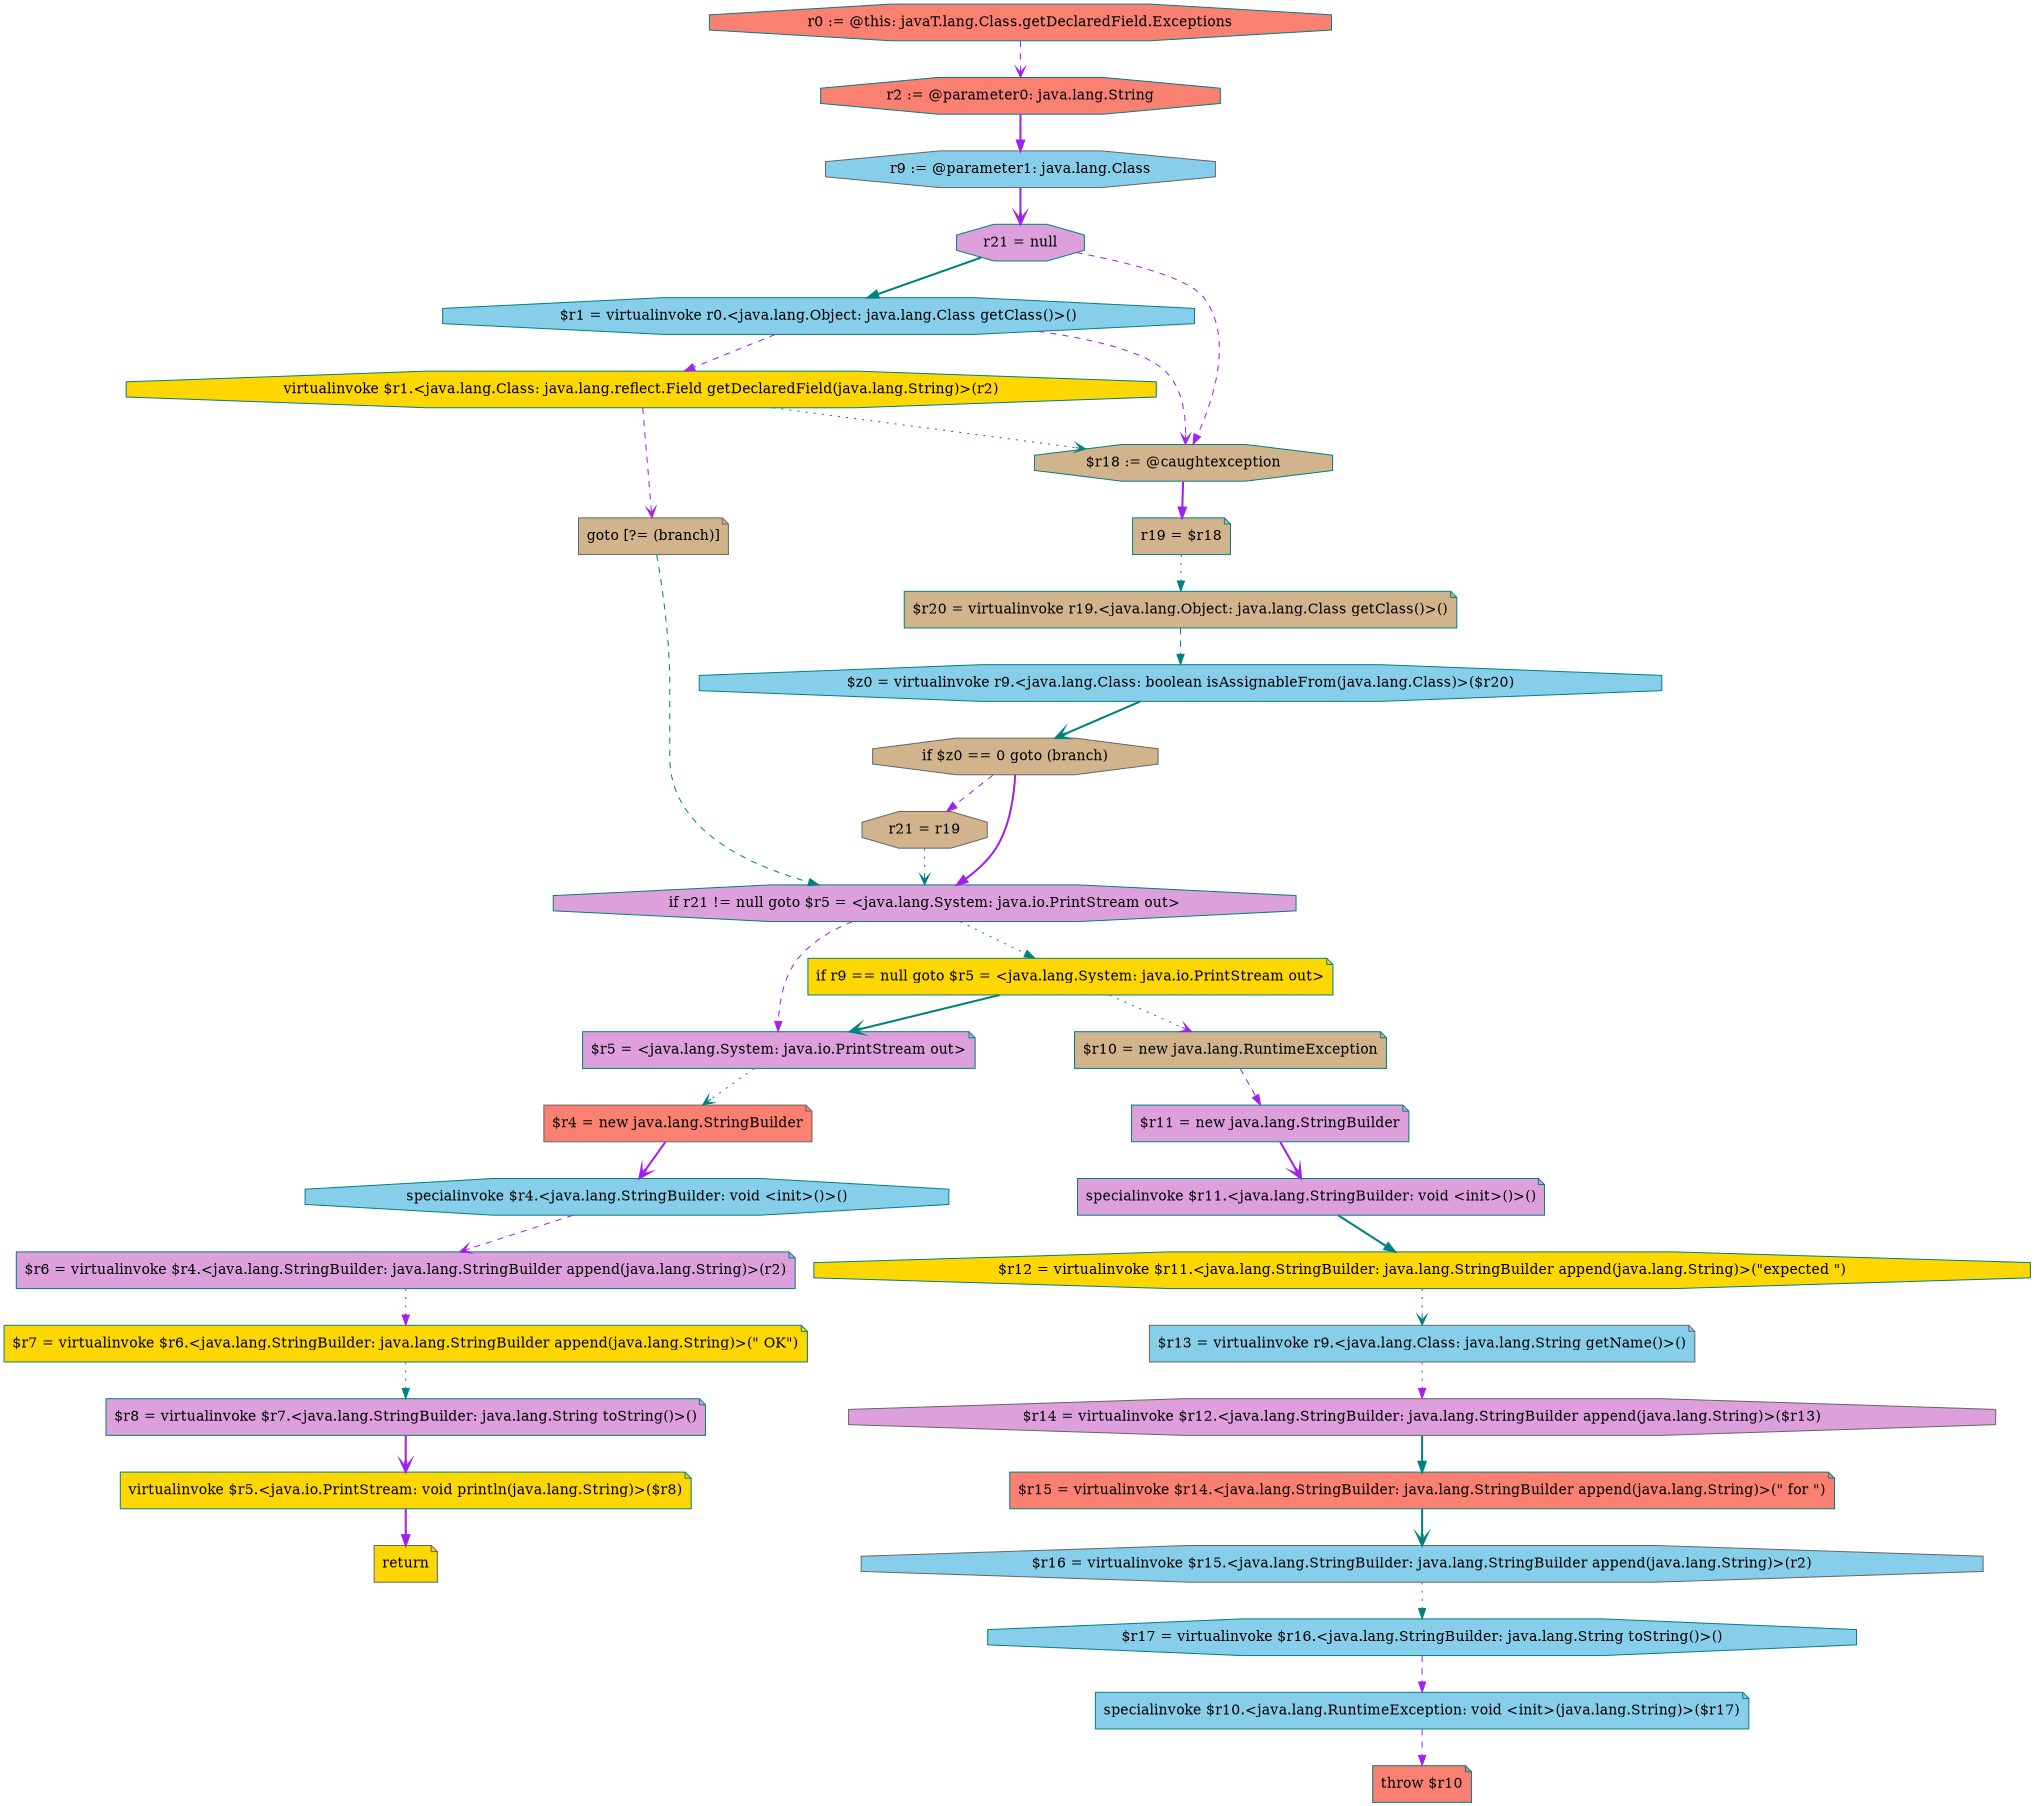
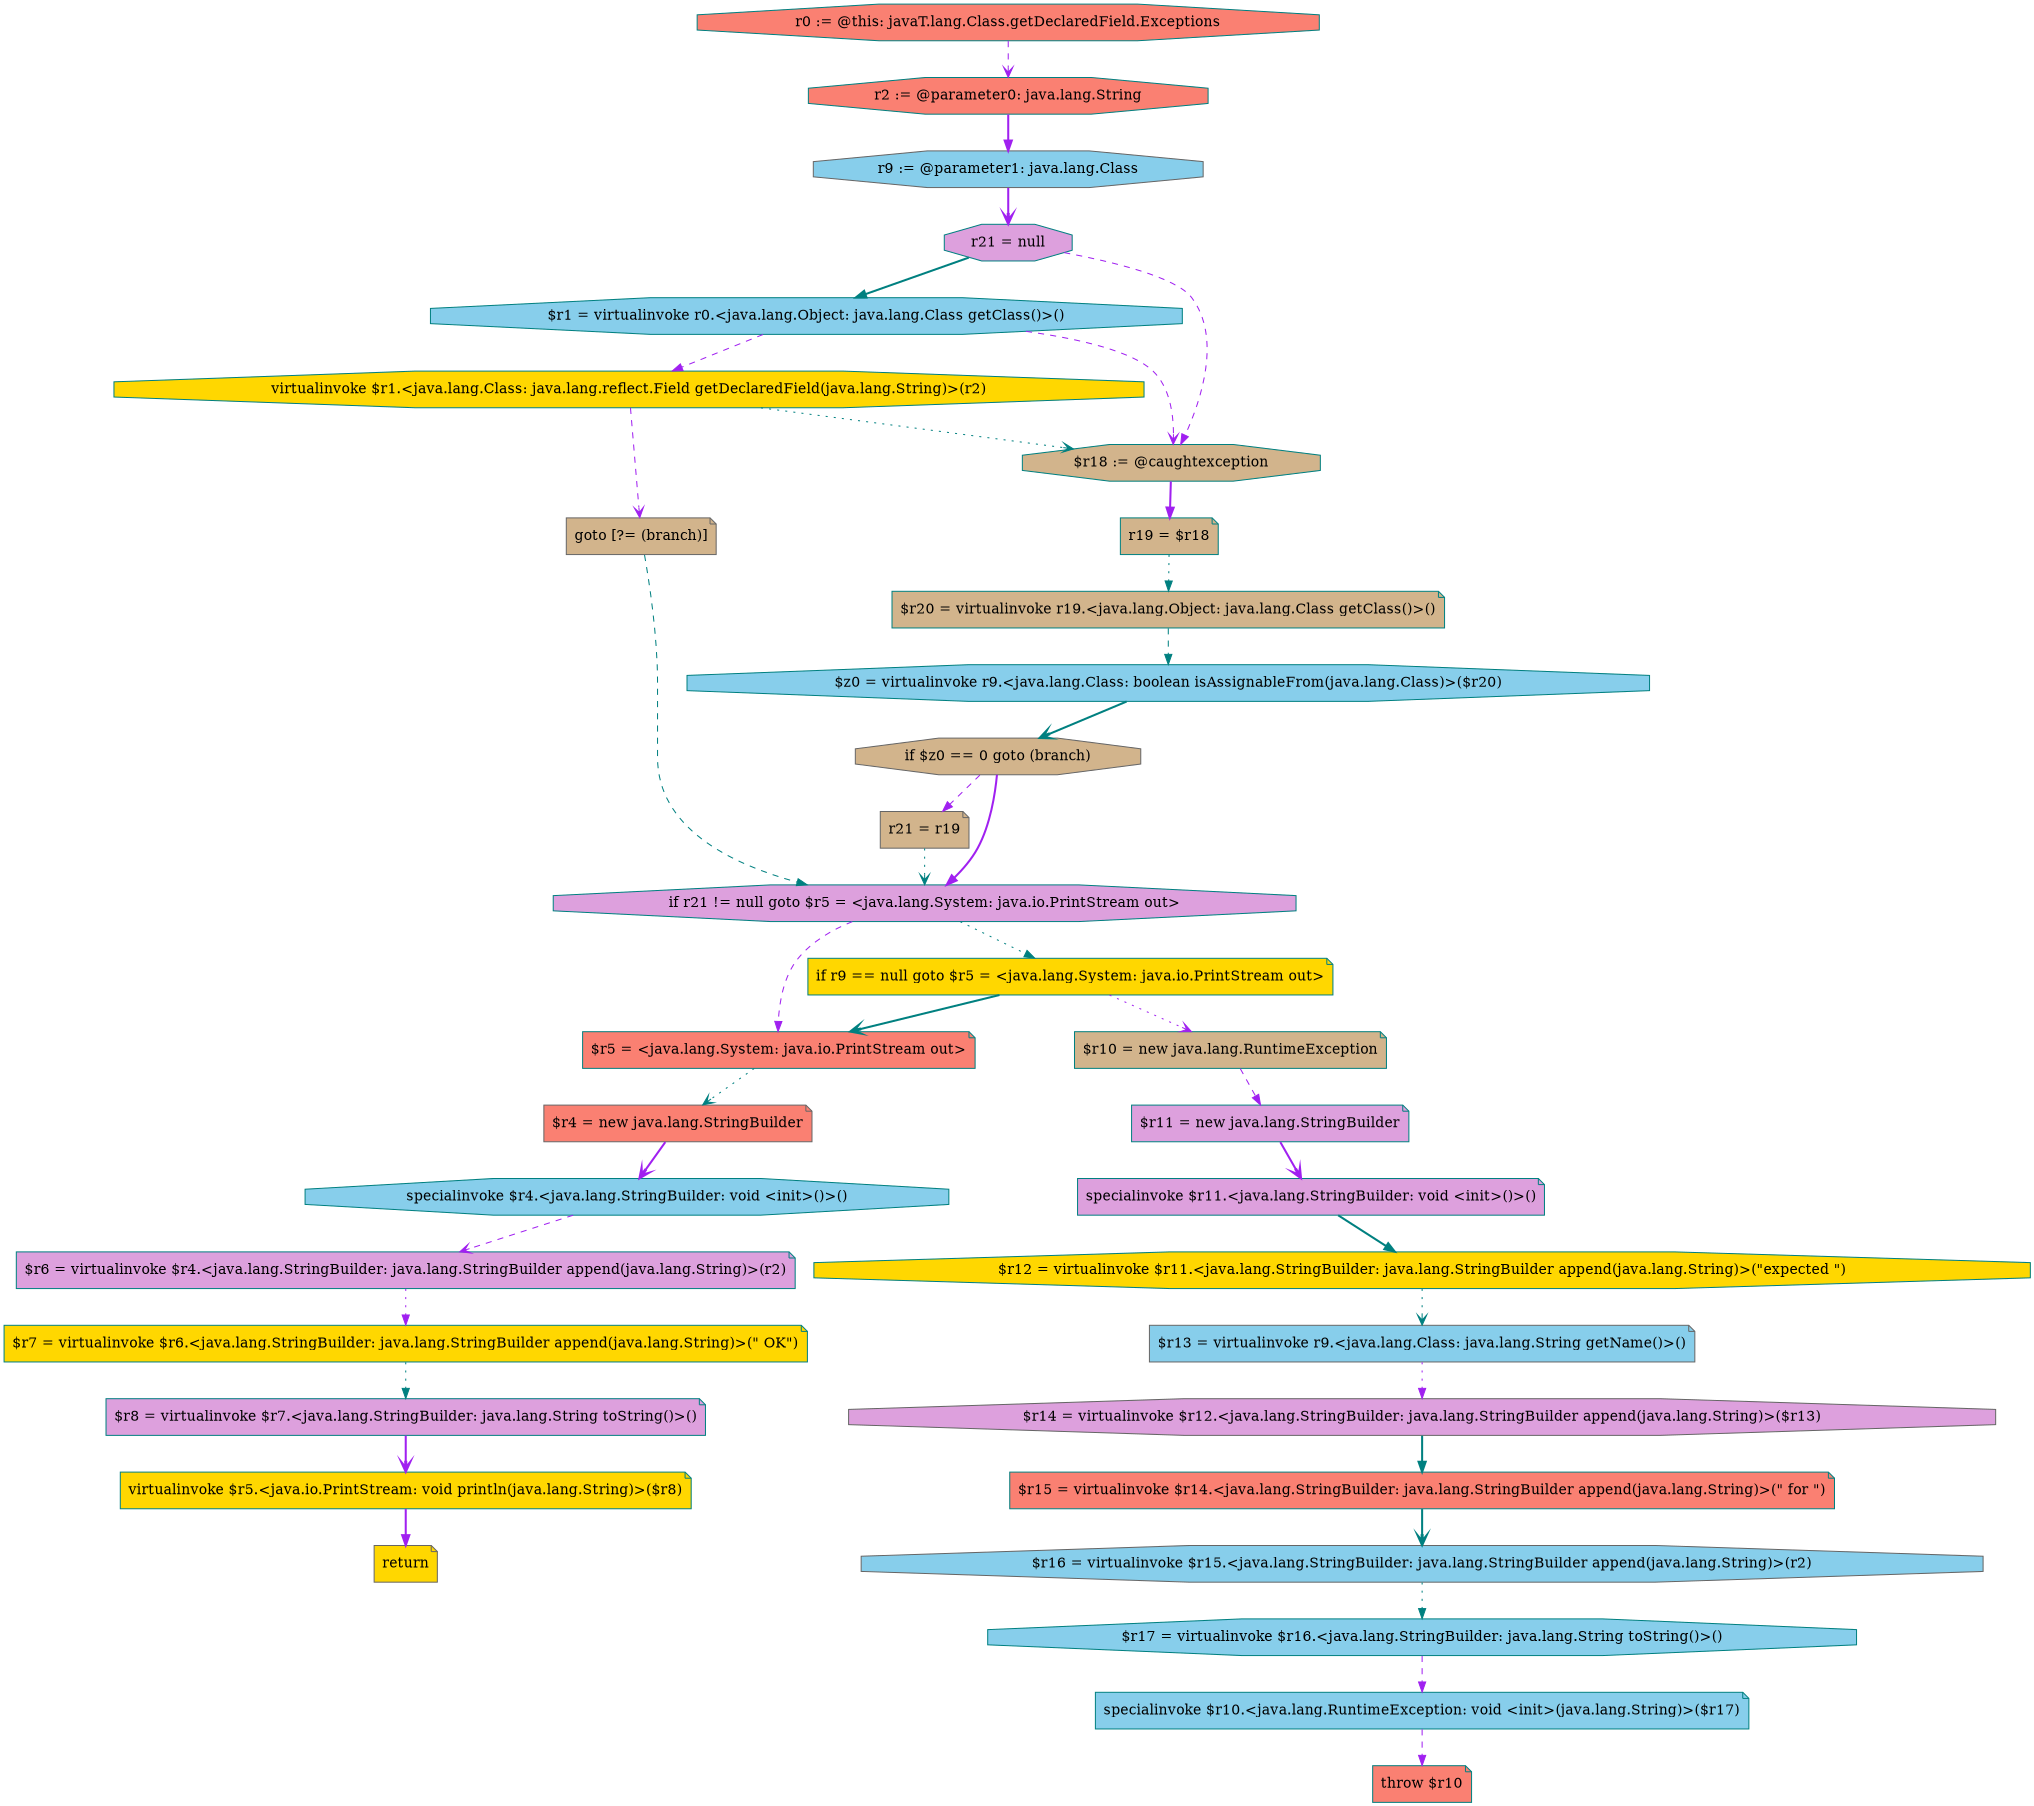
(925, 830) -> (925, 830)
(779, 1050) -> (779, 1050)
